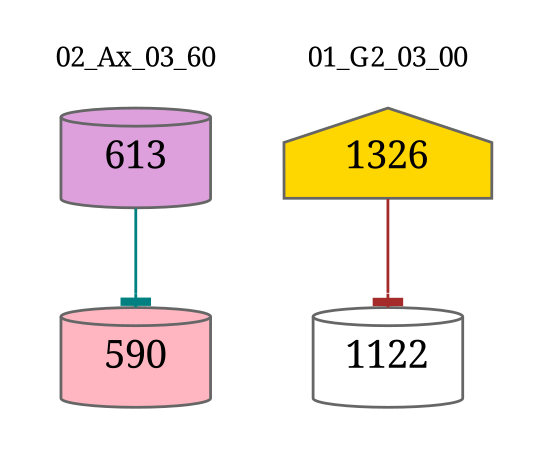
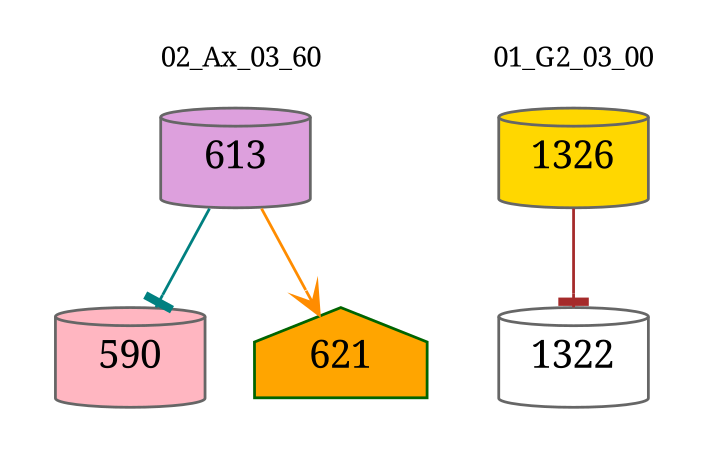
(388, 158) -> (574, 158)
none -> (341, 357)
(388, 357) -> (574, 357)
